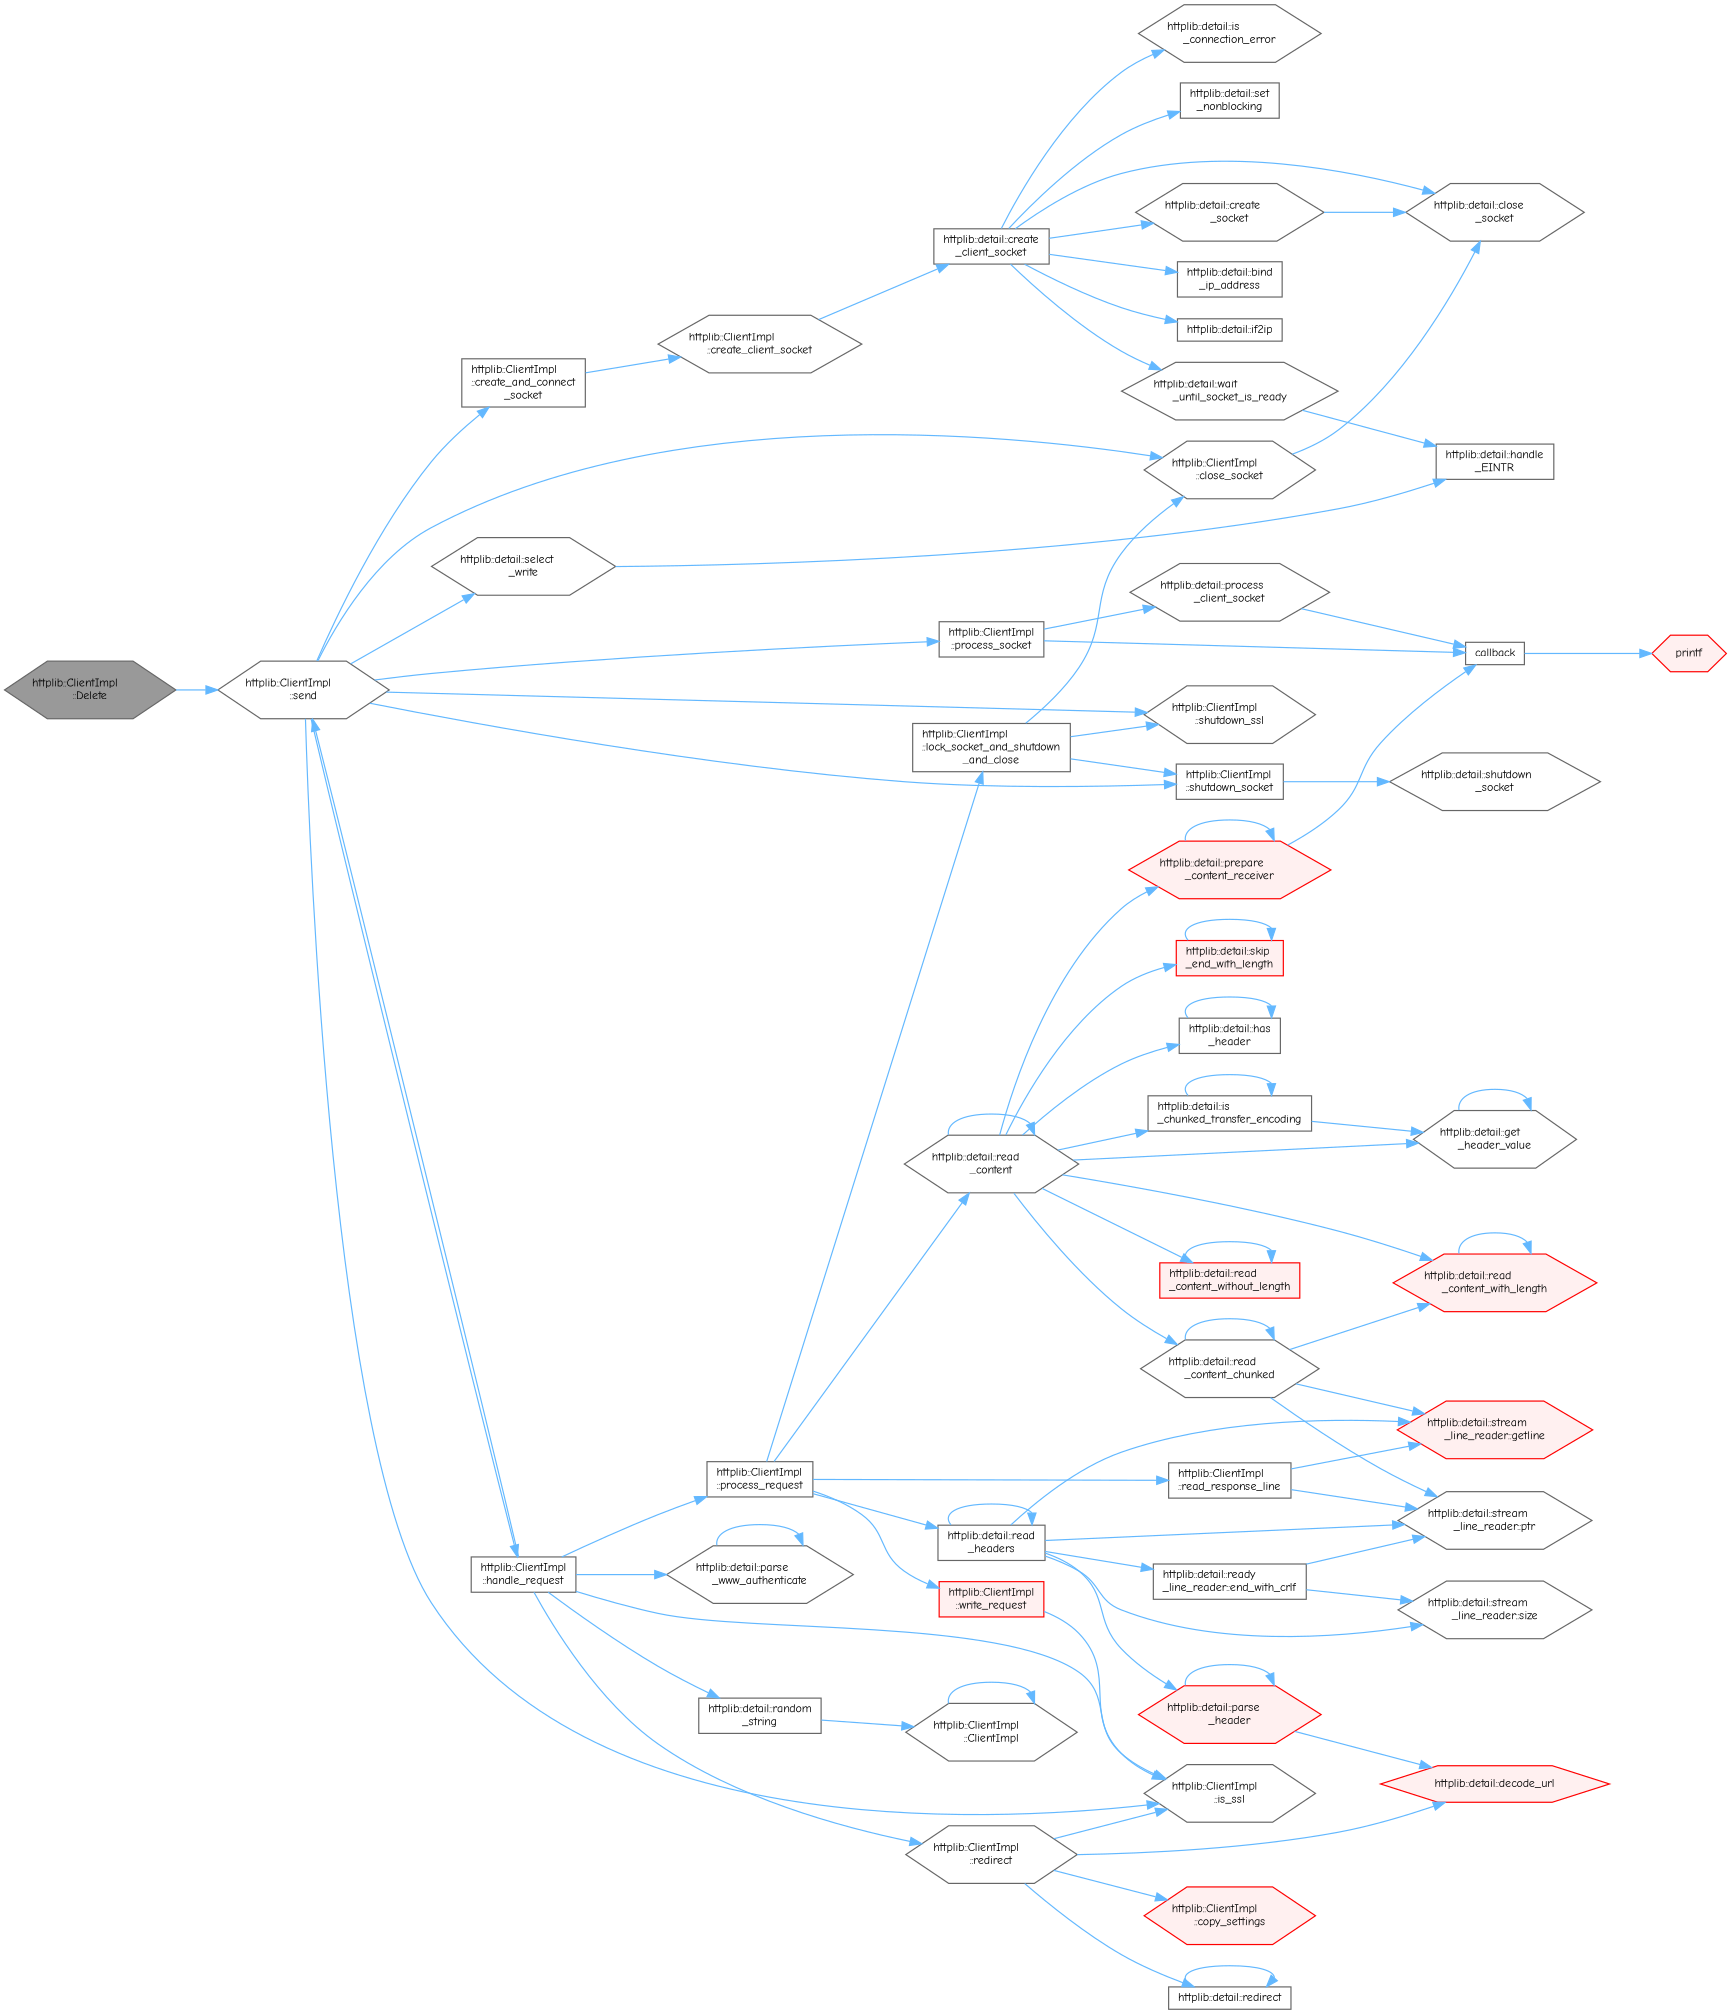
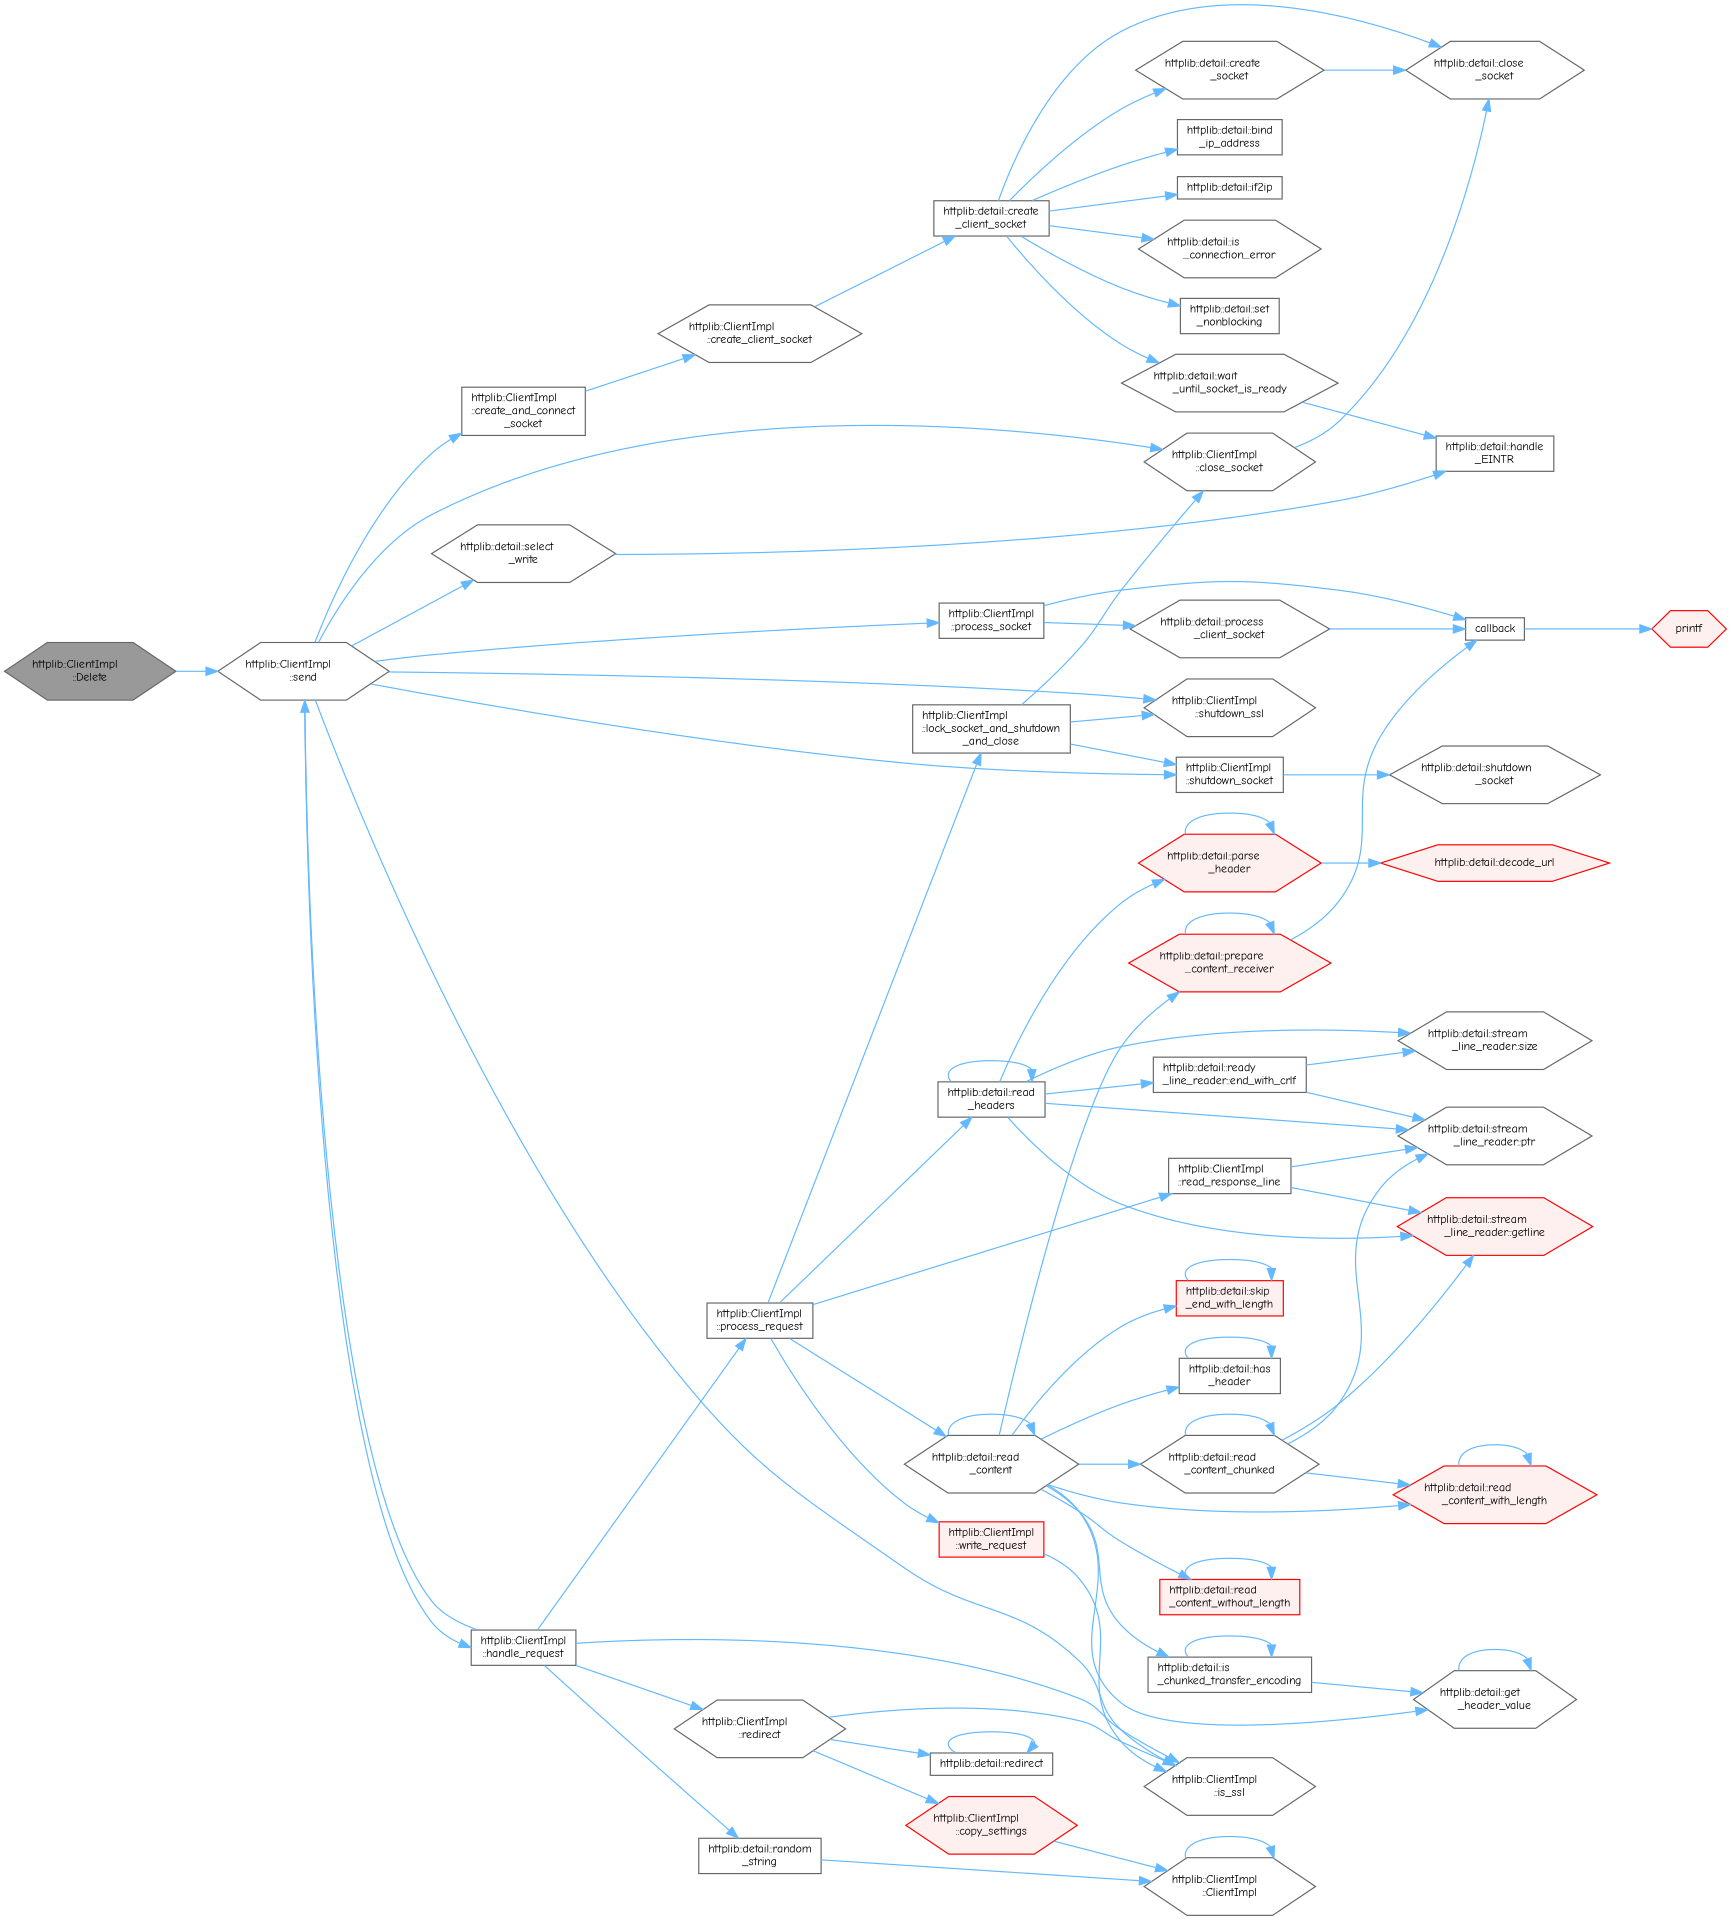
(760, 1575) -> none
(1257, 1844) -> none
none -> (1105, 1854)
